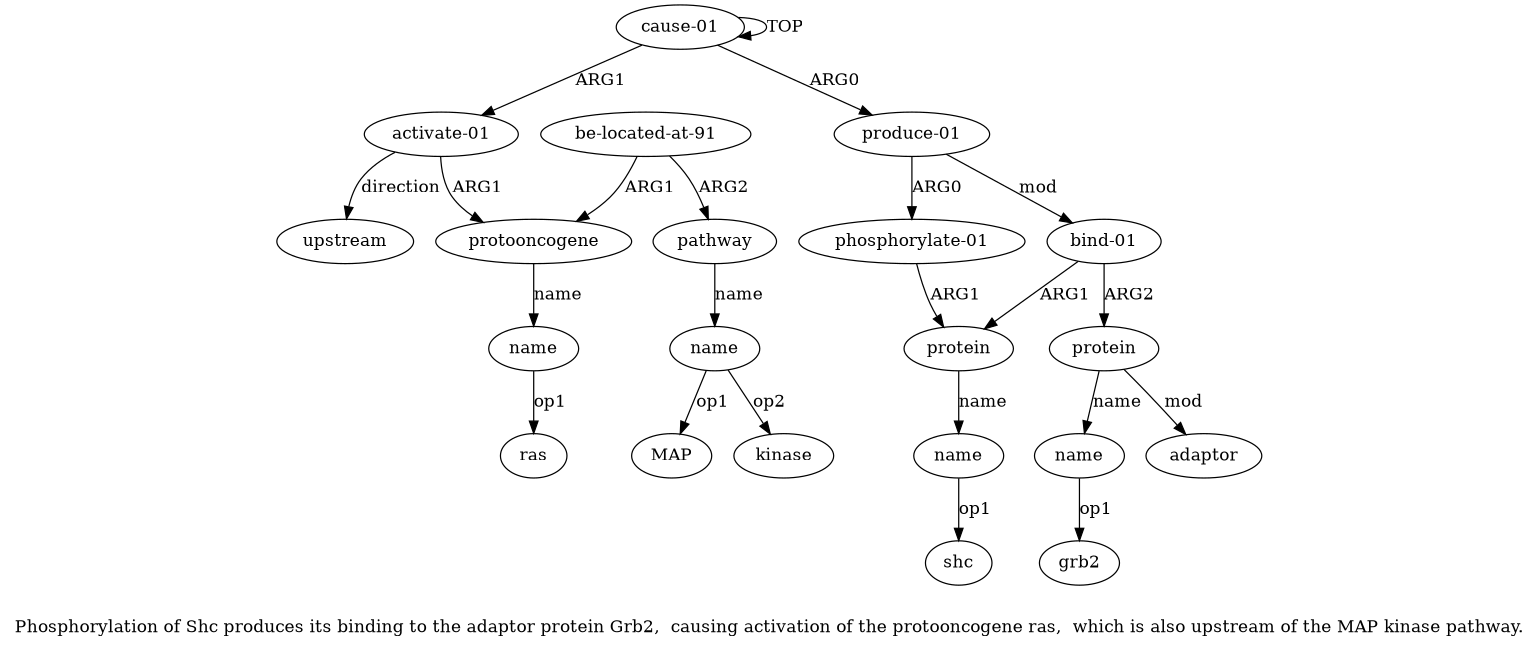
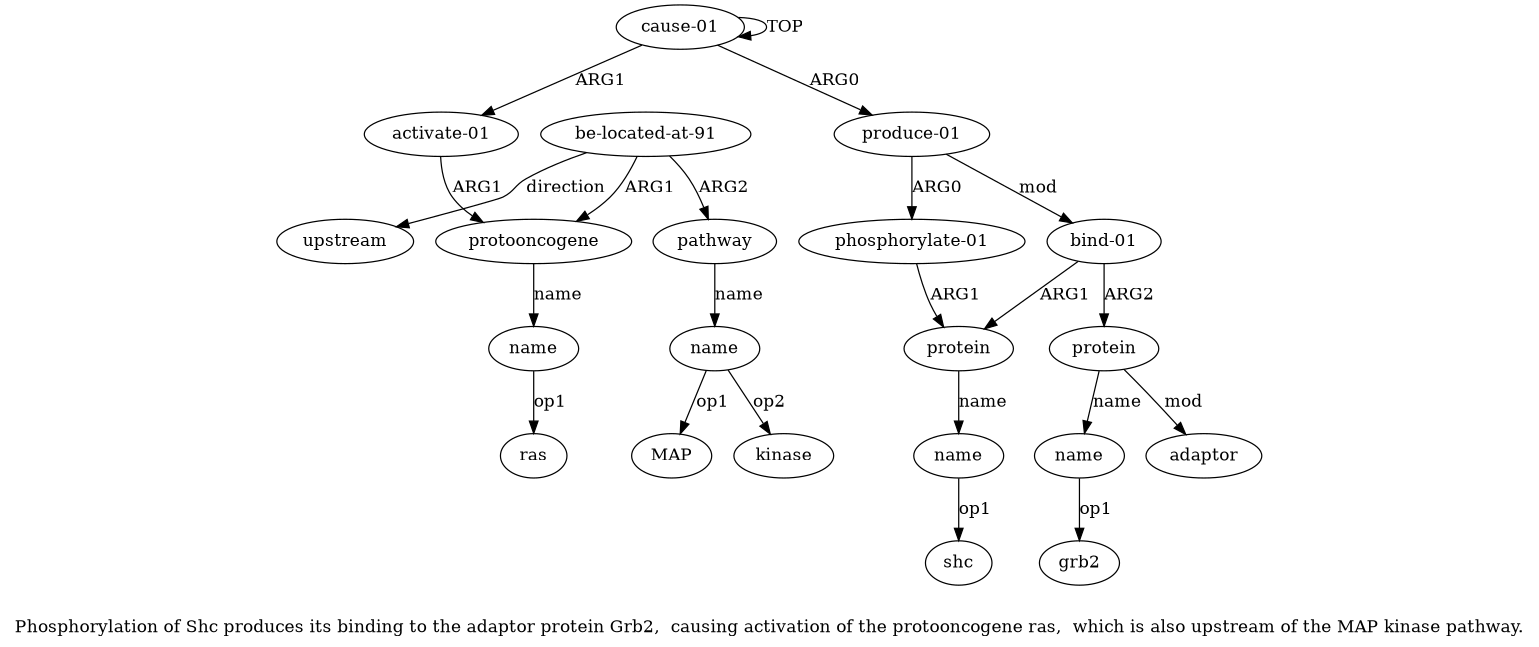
(365, 174) -> (502, 198)
